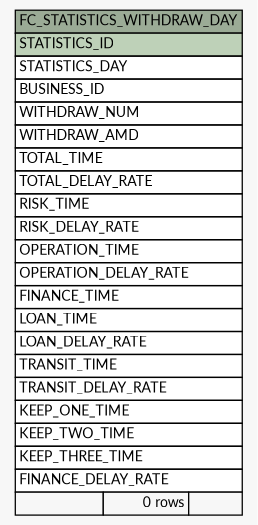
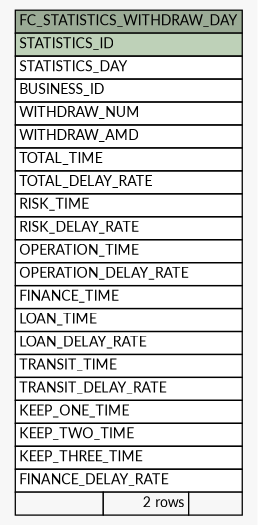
(164, 503) -> (164, 503)
